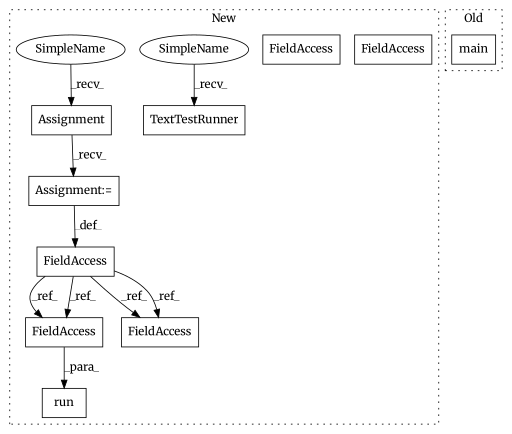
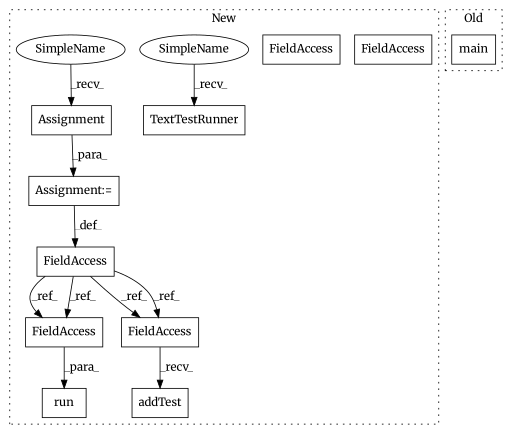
(90, 156) -> (90, 156)
none -> (160, 403)
